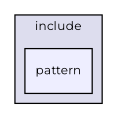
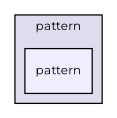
(59, 27) -> (59, 27)
